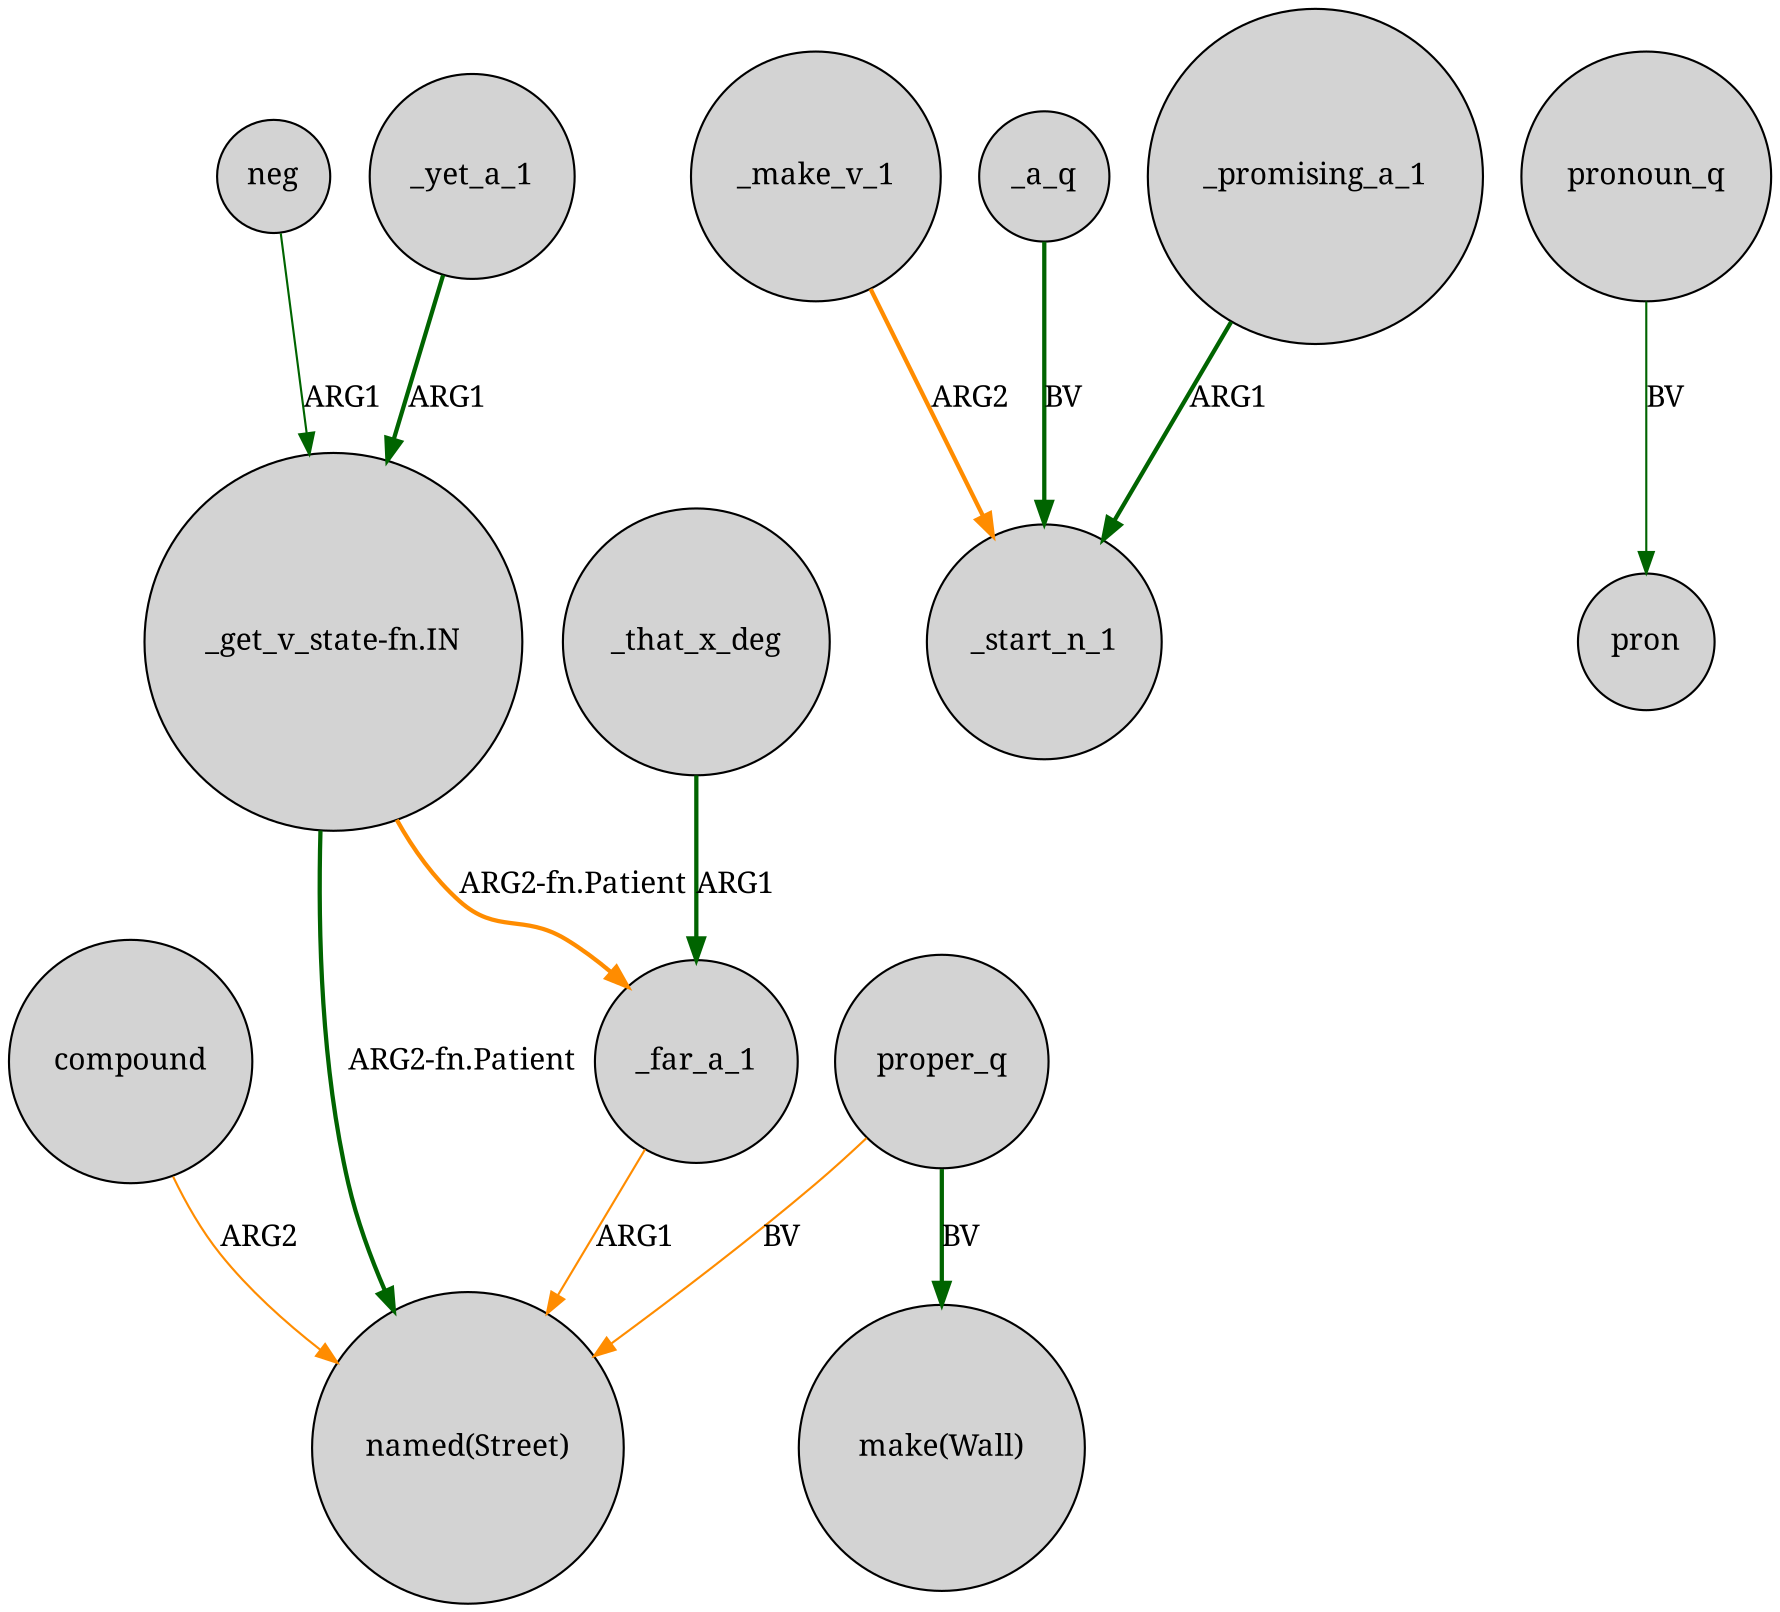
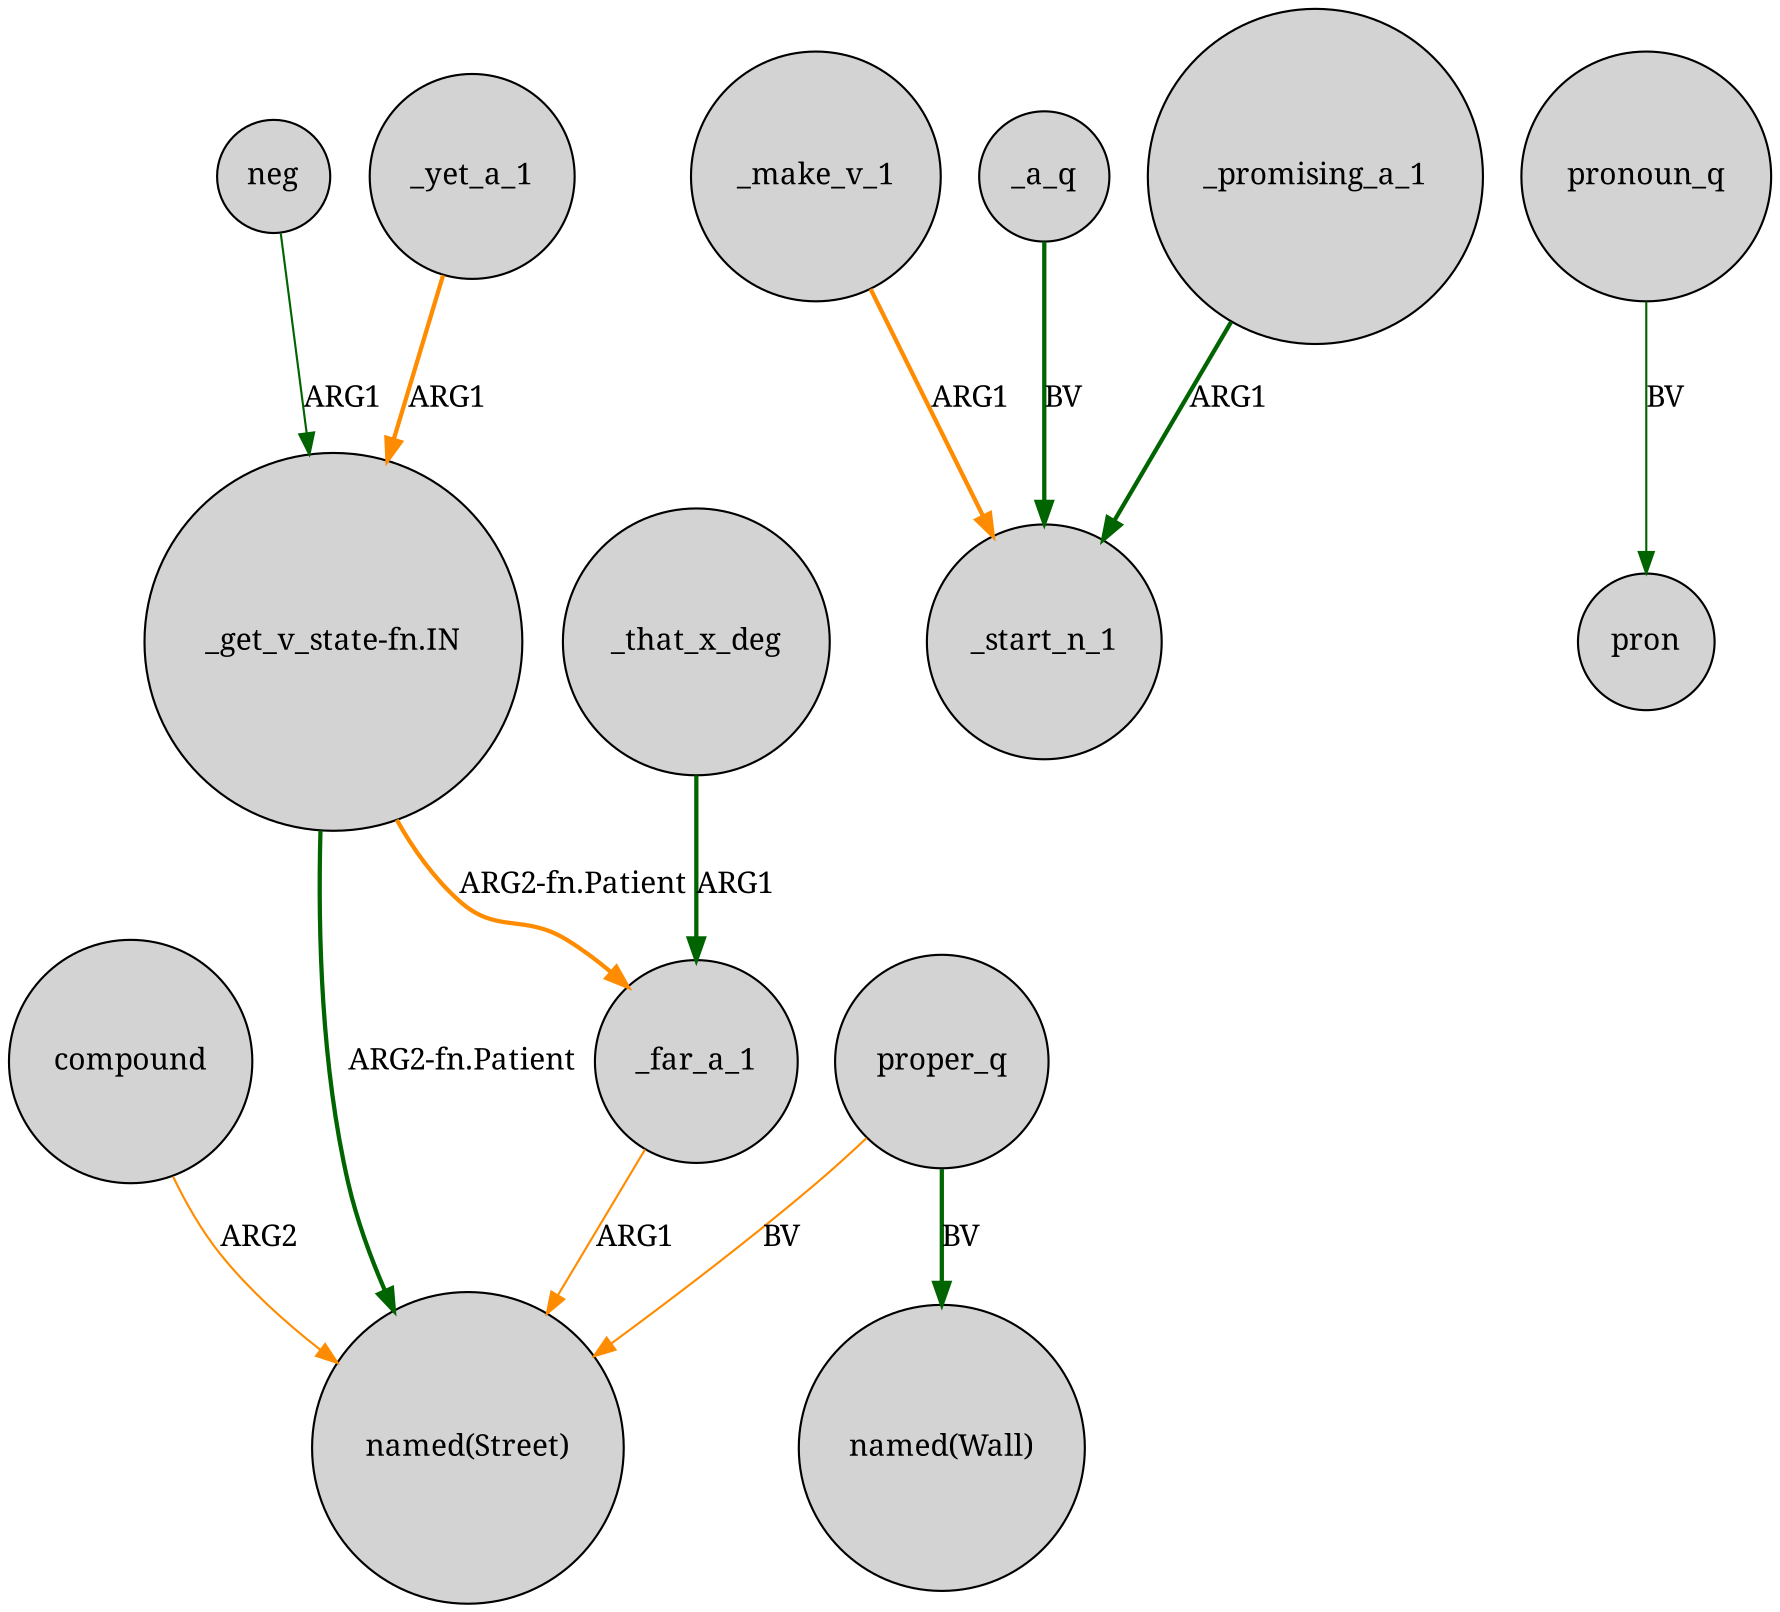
(418, 357) -> (418, 357)
(971, 399) -> (971, 399)
(942, 1448) -> (942, 1448)
